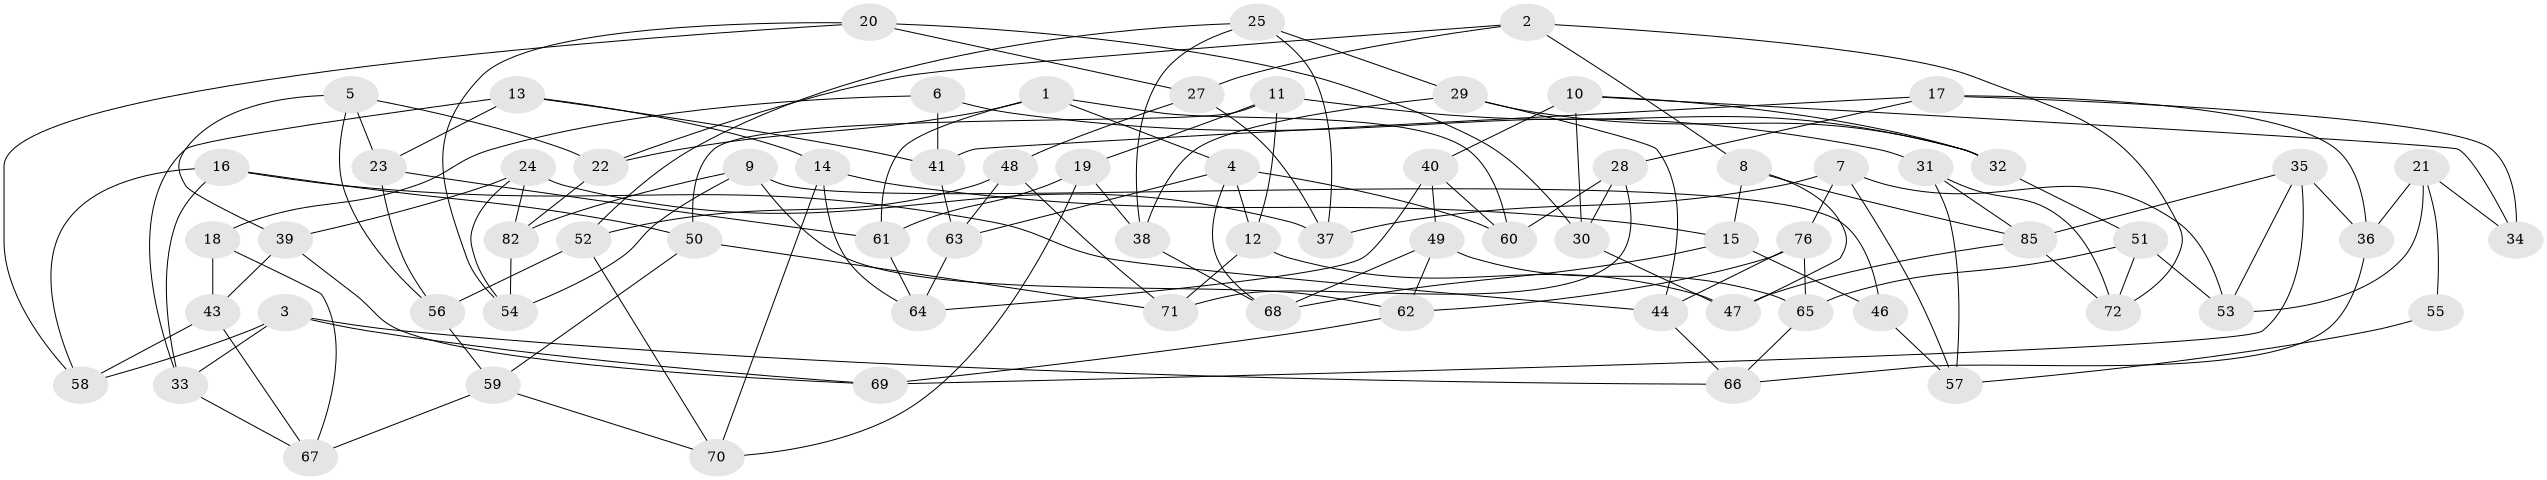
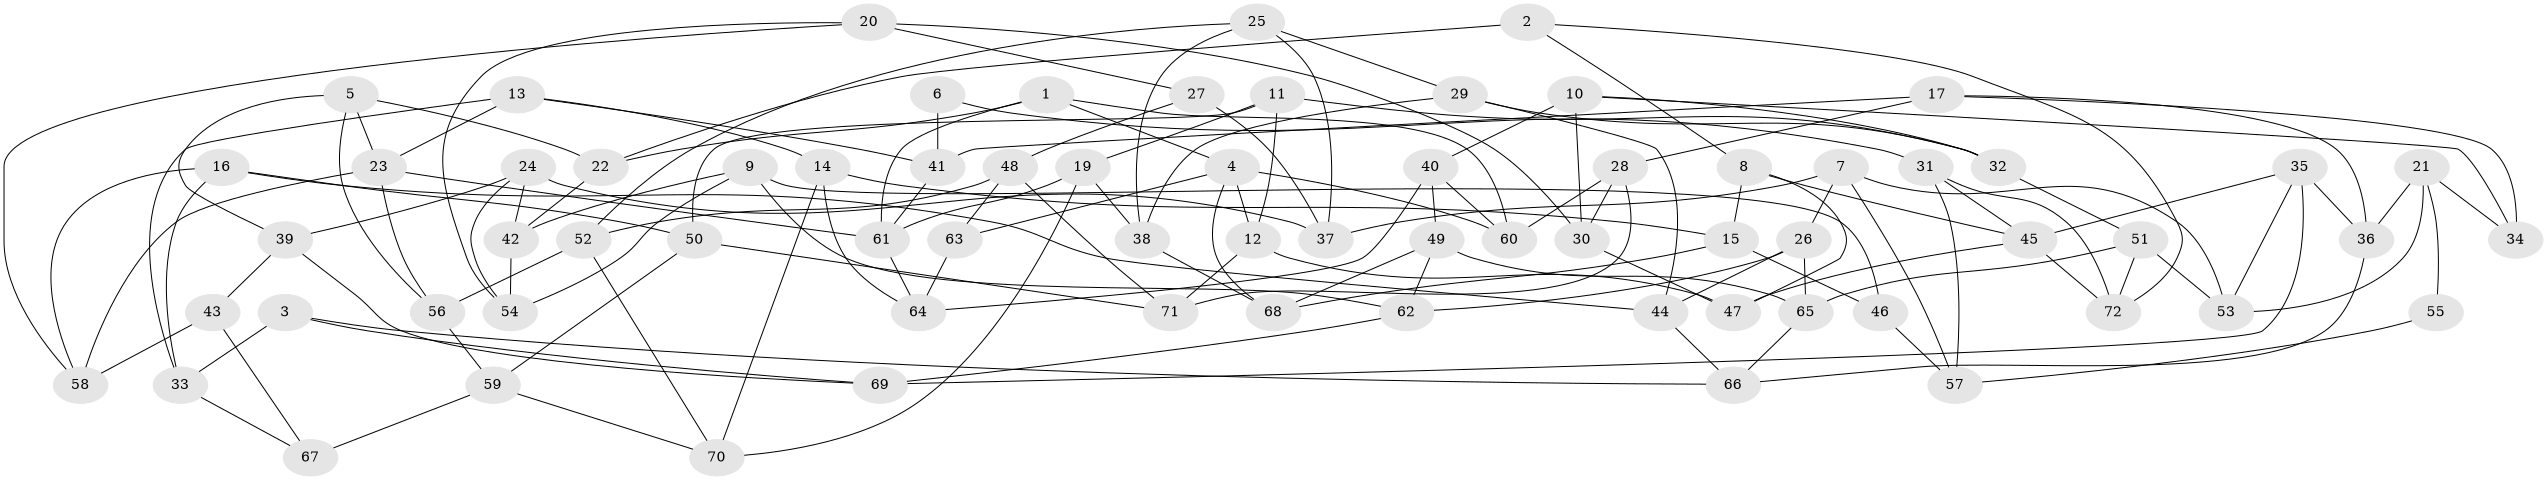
(1359, 49) -> none
(946, 204) -> (910, 204)
(213, 240) -> none
(511, 240) -> (511, 240)
(1804, 240) -> (1804, 240)
(2030, 240) -> (2030, 240)
(186, 353) -> (189, 215)
